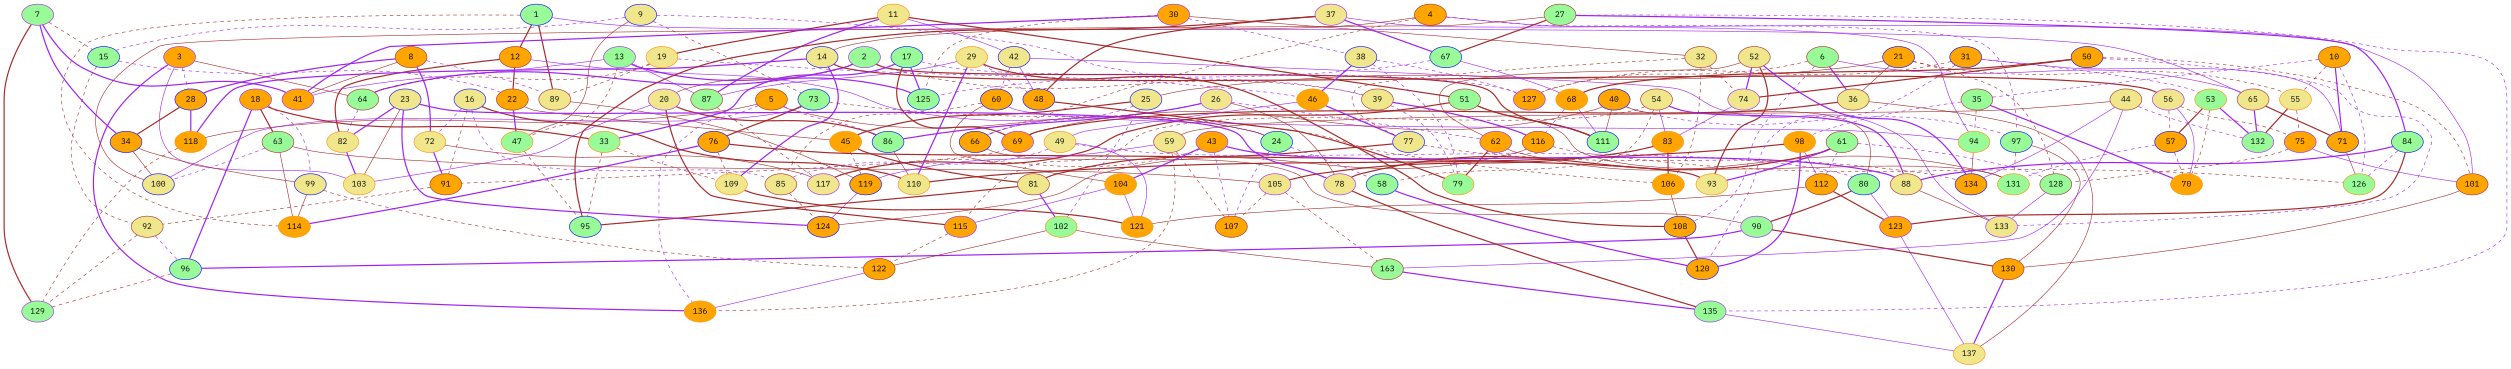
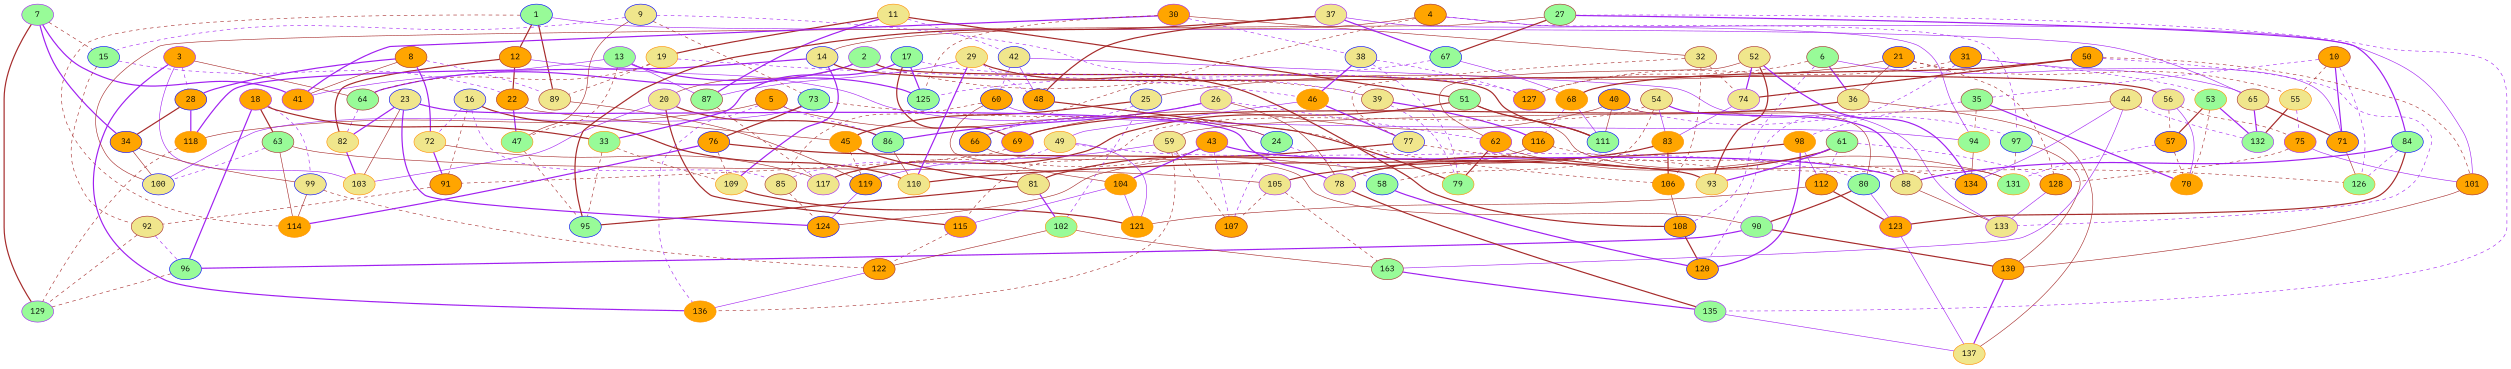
(979, 41) -> (979, 41)
(2297, 117) -> (2297, 117)
(2056, 184) -> (2056, 184)
